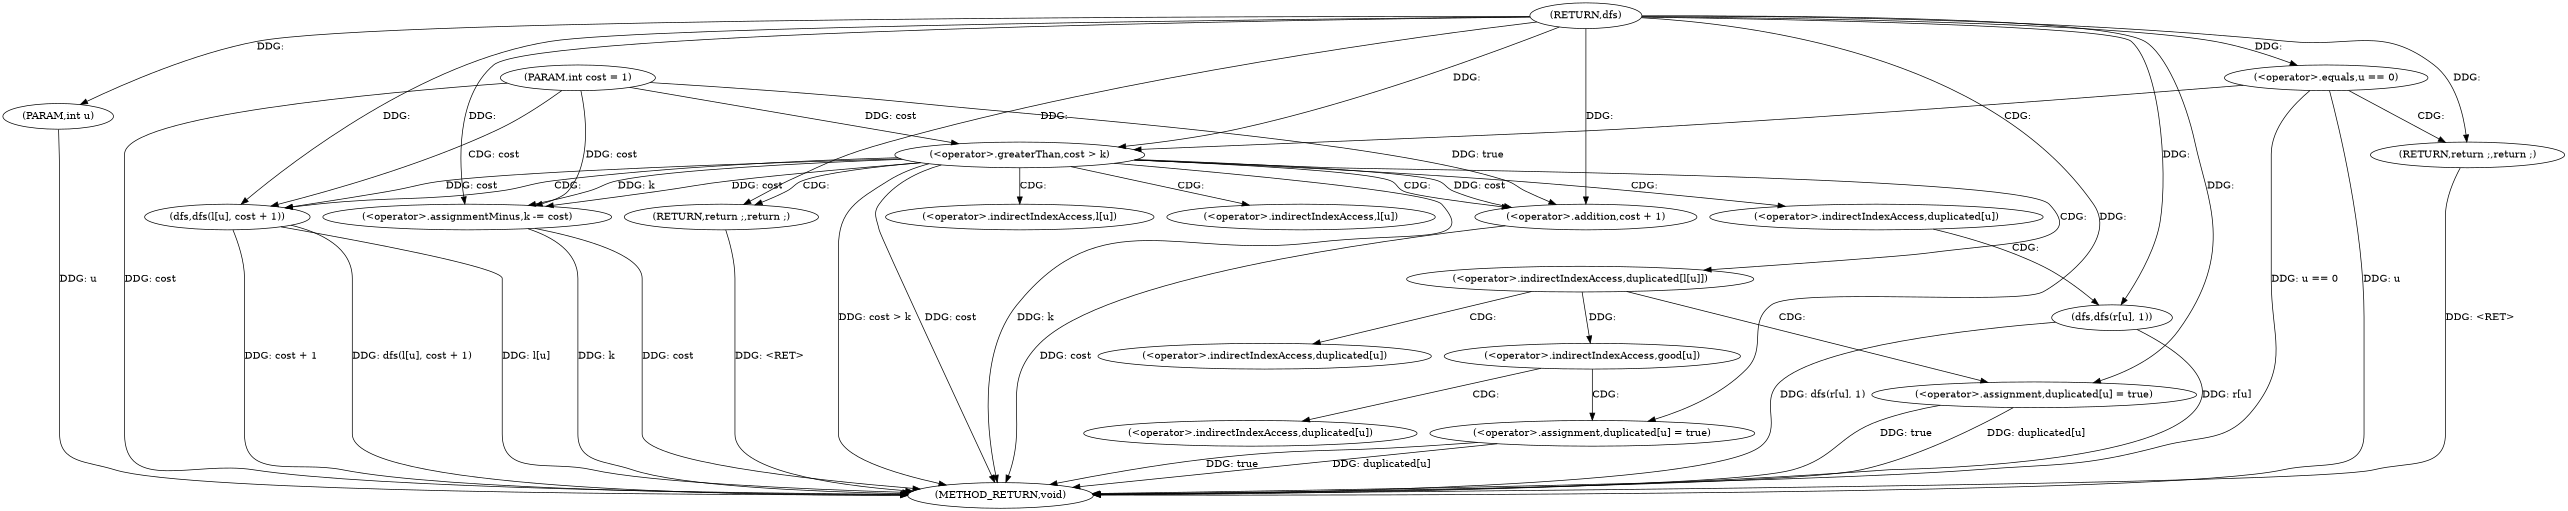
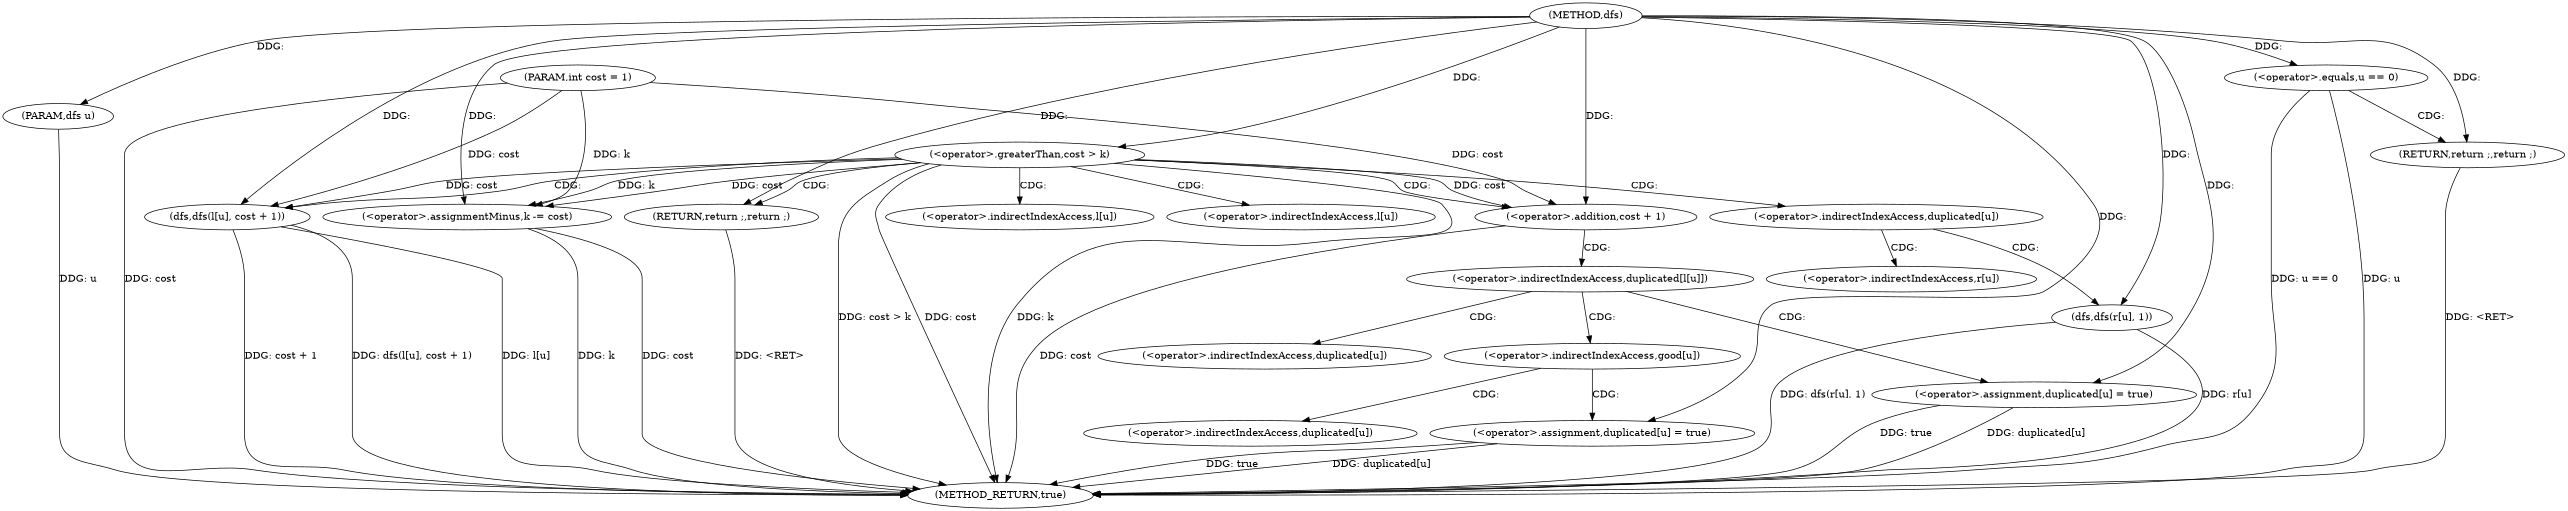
(1586, 16) -> (1586, 16)
(791, 115) -> none
(58, 116) -> (58, 116)
(1693, 125) -> none
(494, 155) -> (494, 155)
(612, 155) -> (612, 155)
(1478, 155) -> (1478, 155)
(1782, 179) -> (1583, 244)
none -> (1901, 279)
(1604, 318) -> (1604, 318)
(1001, 495) -> (1001, 495)
